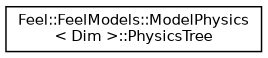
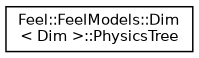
(134, 29) -> (99, 29)
